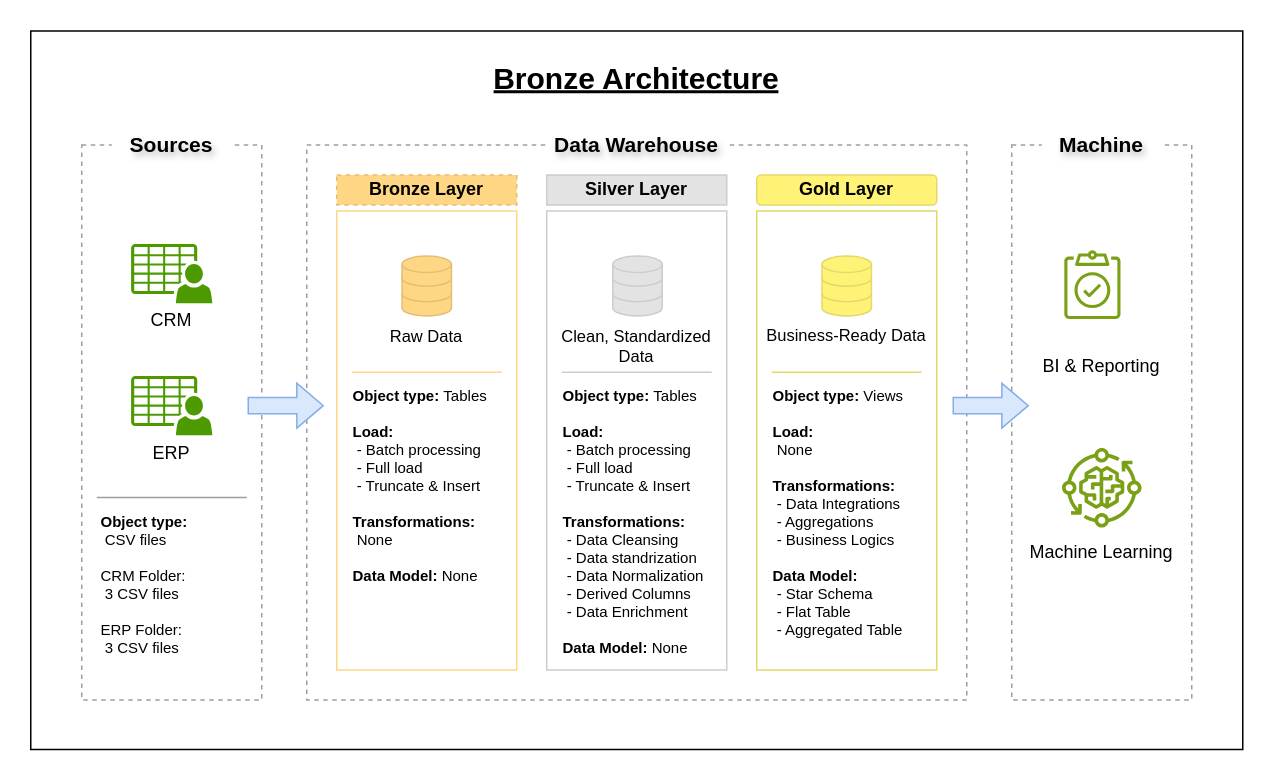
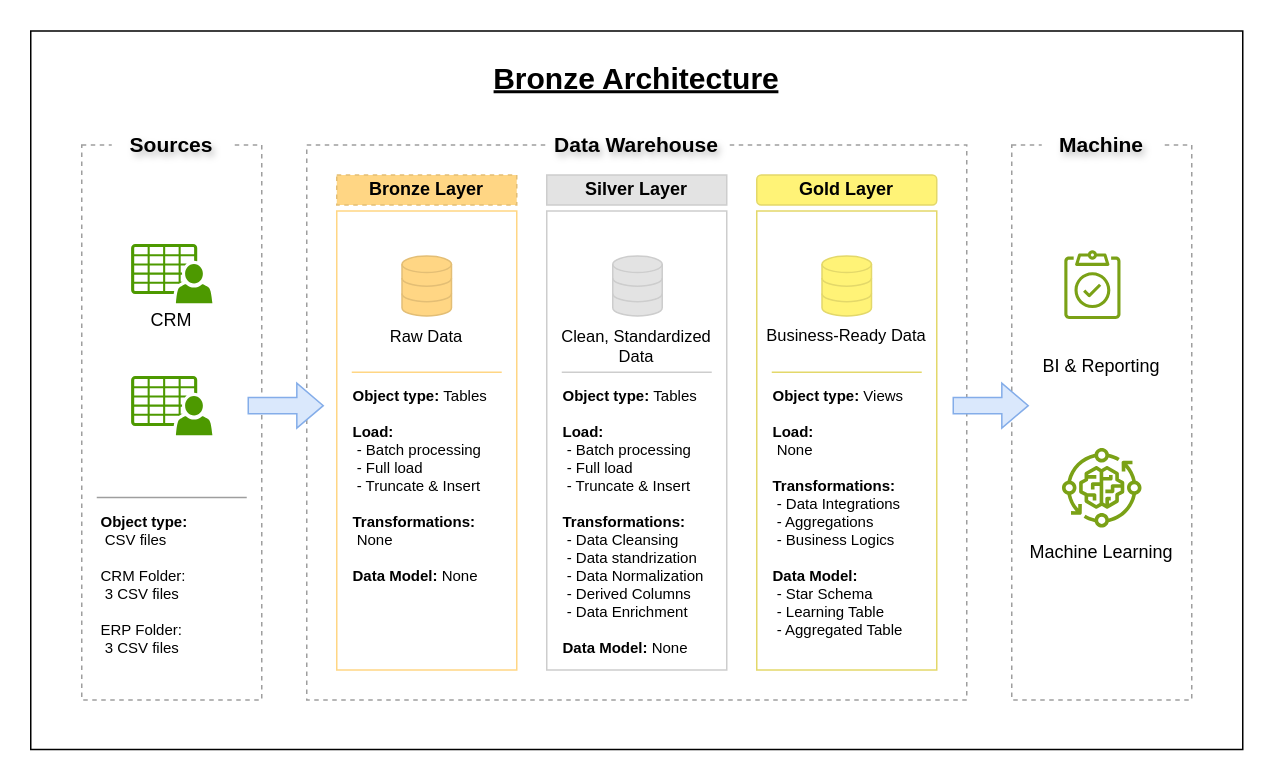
(172, 454) -> none
(847, 487) -> (847, 487)
